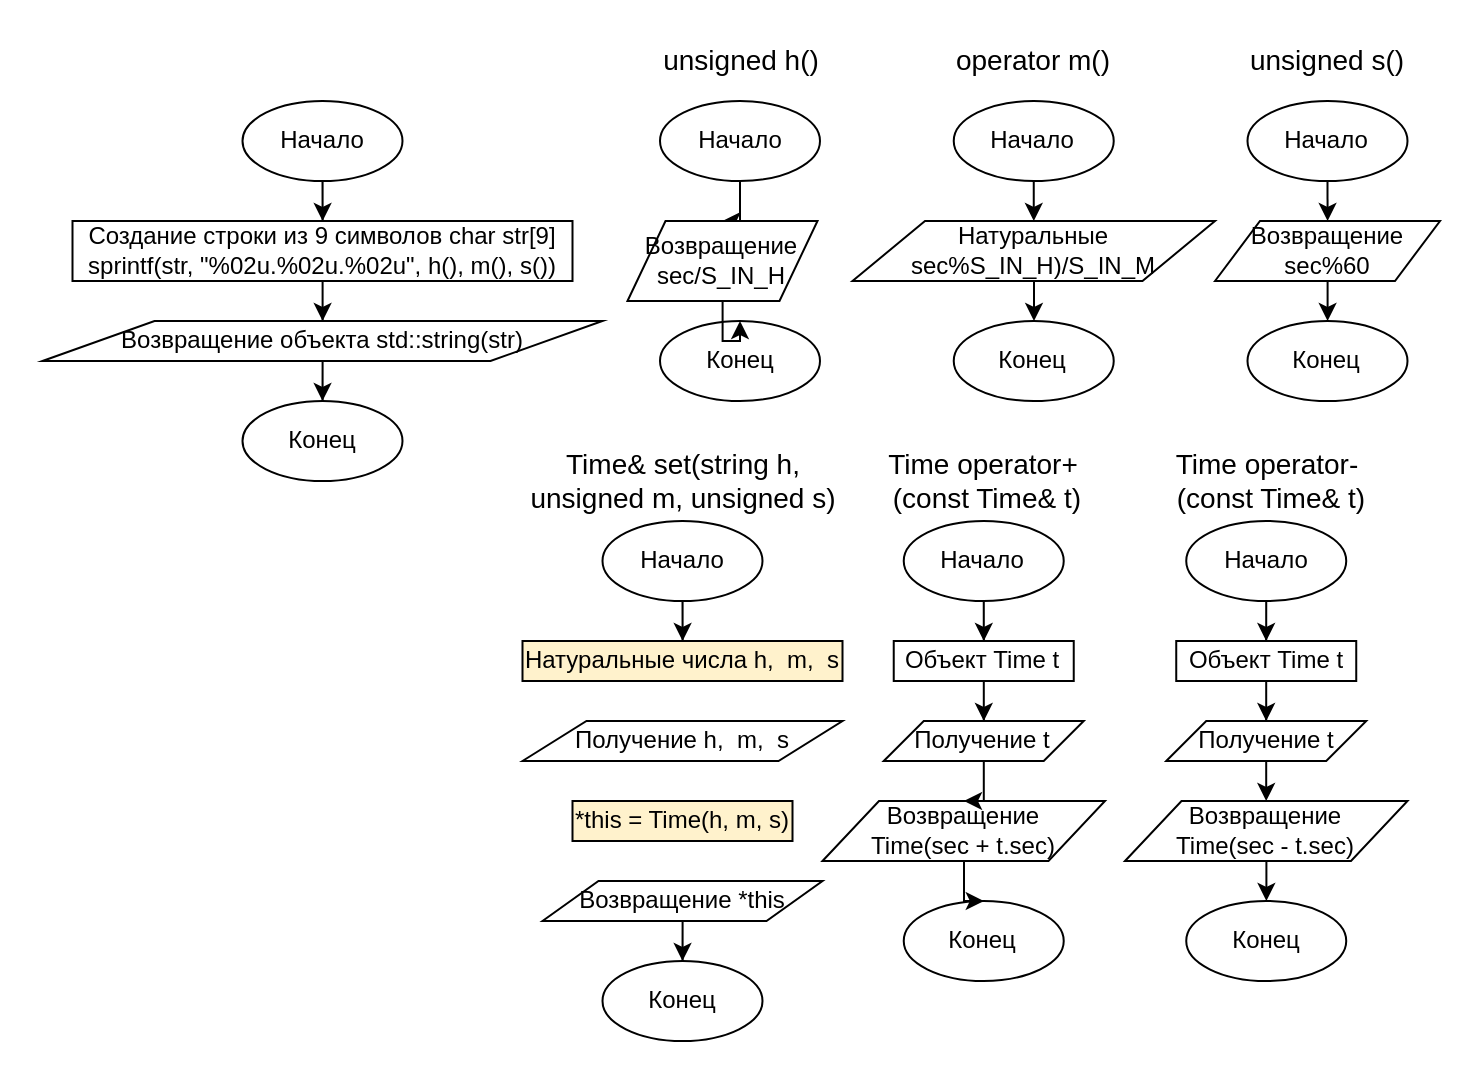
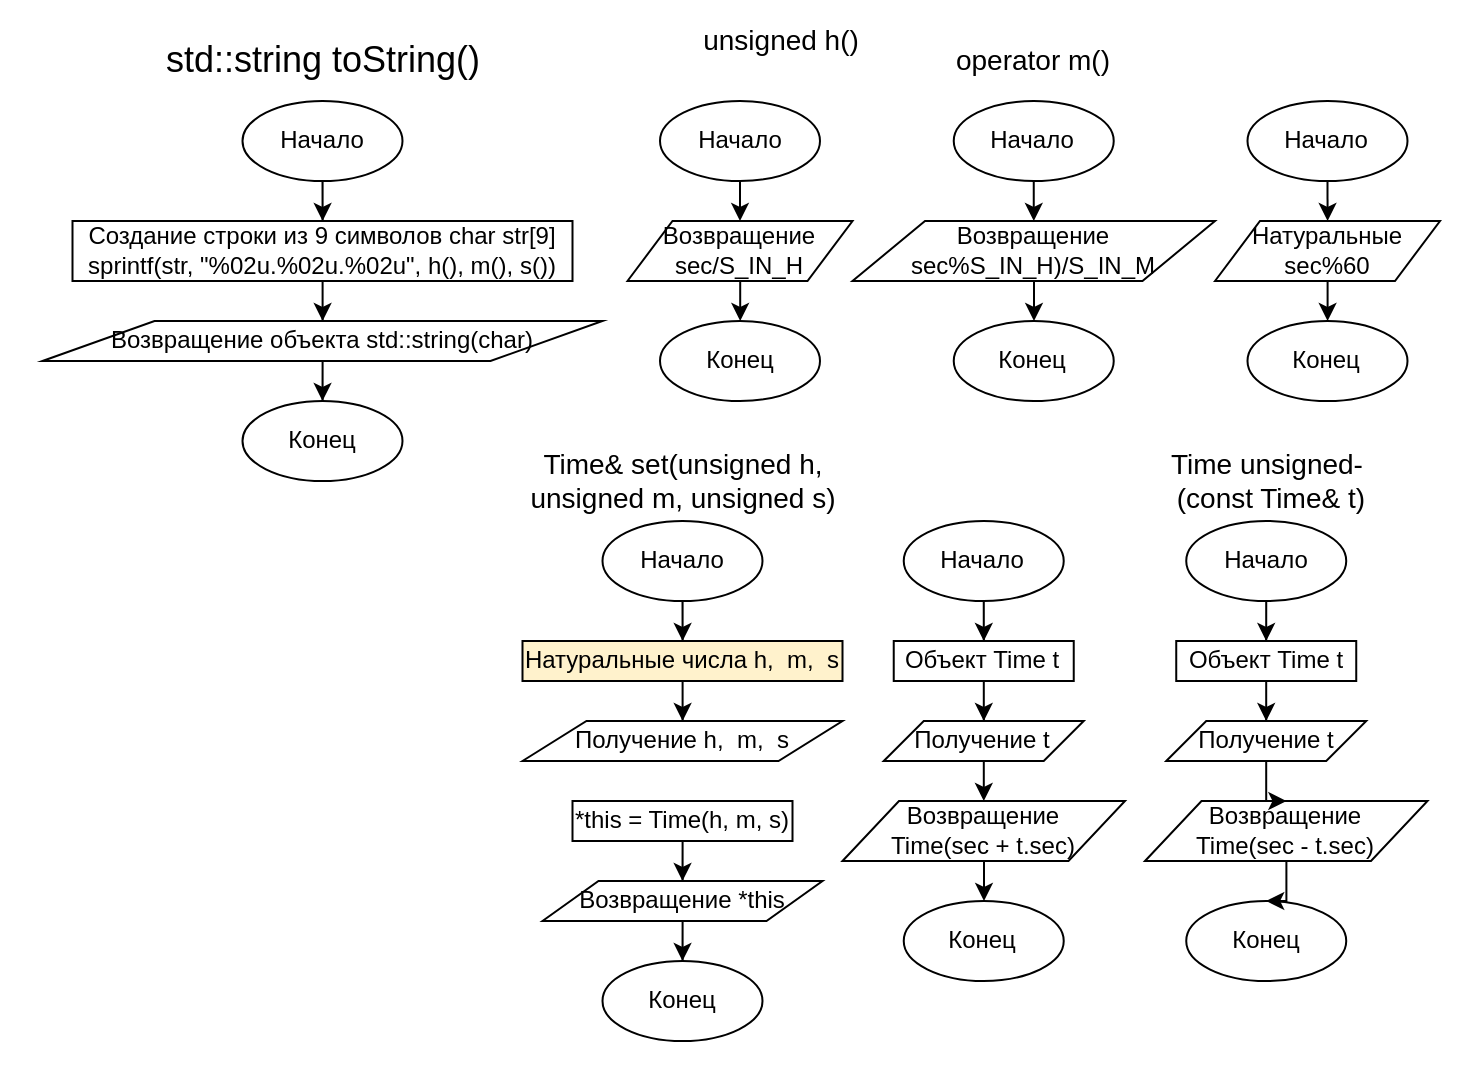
none -> (323, 61)
(740, 61) -> (780, 41)
(1328, 61) -> none
(1034, 251) -> (1034, 251)
(1328, 251) -> (1328, 251)
(723, 261) -> (740, 251)
(323, 341) -> (323, 341)
(684, 481) -> (684, 481)
(984, 481) -> none
(1268, 481) -> (1268, 481)
none -> (683, 708)
(683, 821) -> (683, 821)
(964, 831) -> (984, 831)
(1266, 831) -> (1286, 831)
none -> (683, 868)
